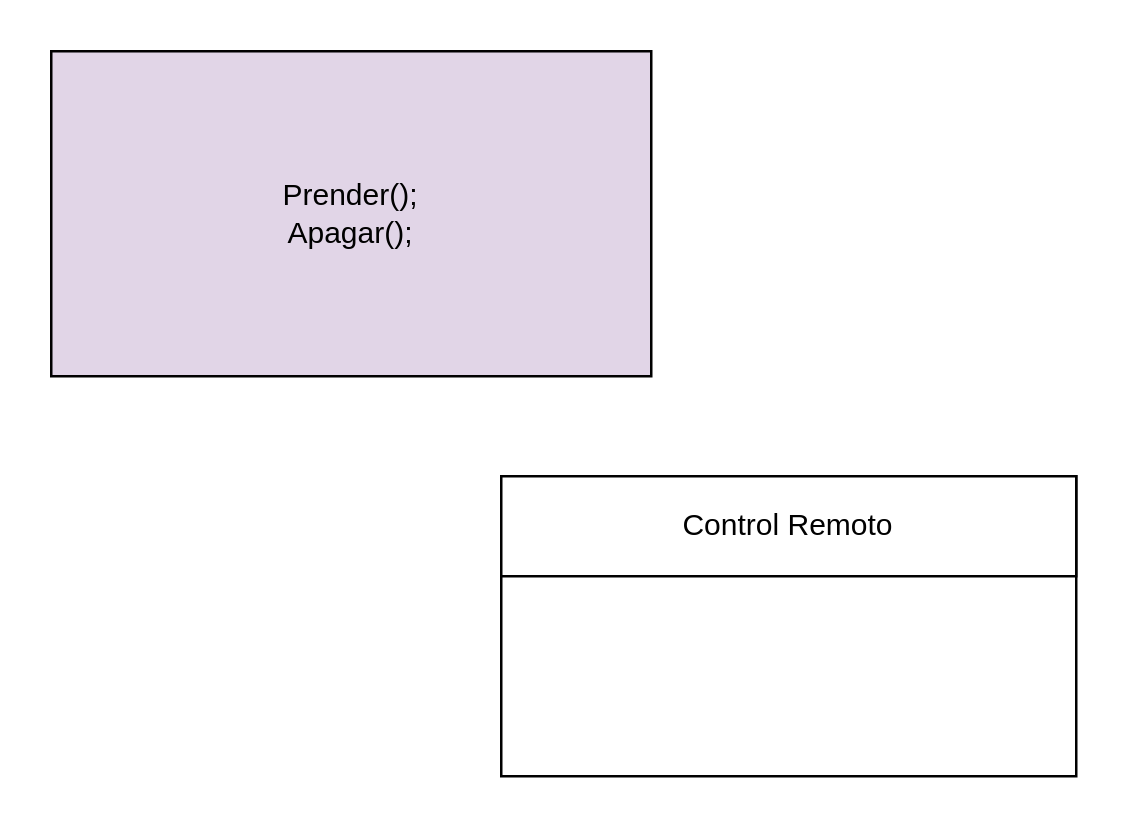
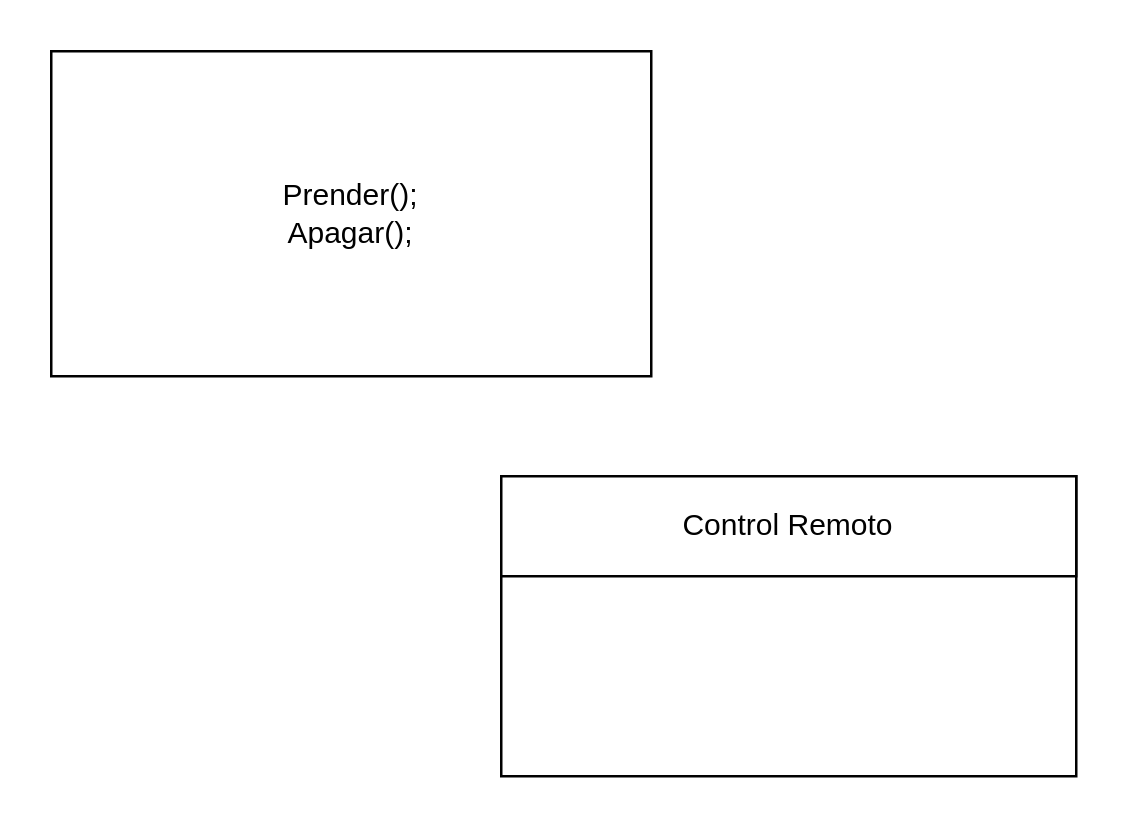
(351, 214) -> (351, 214)
